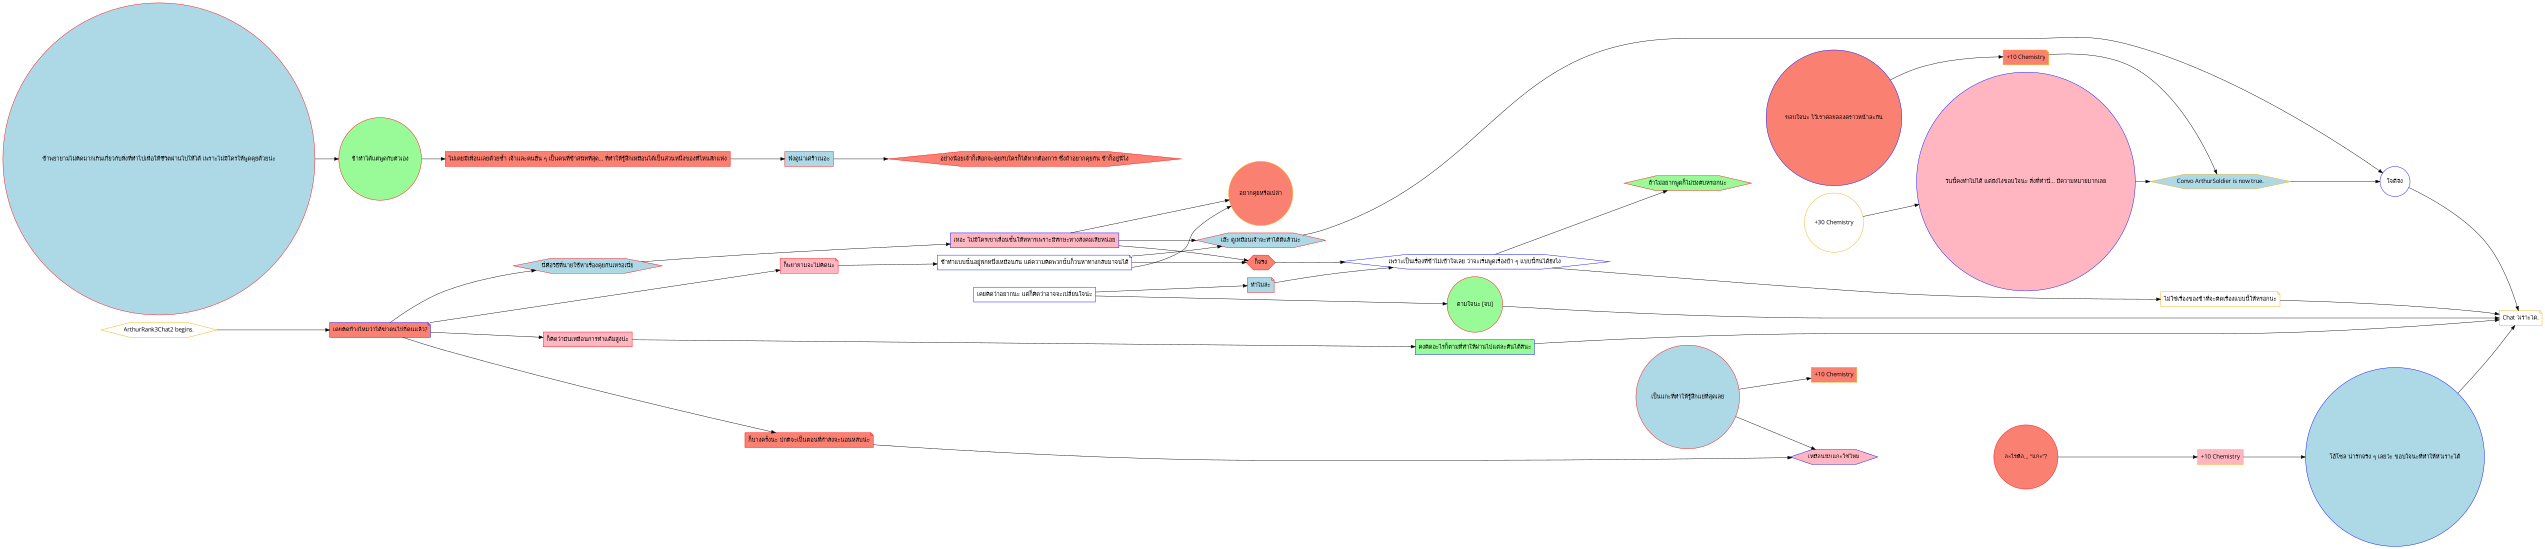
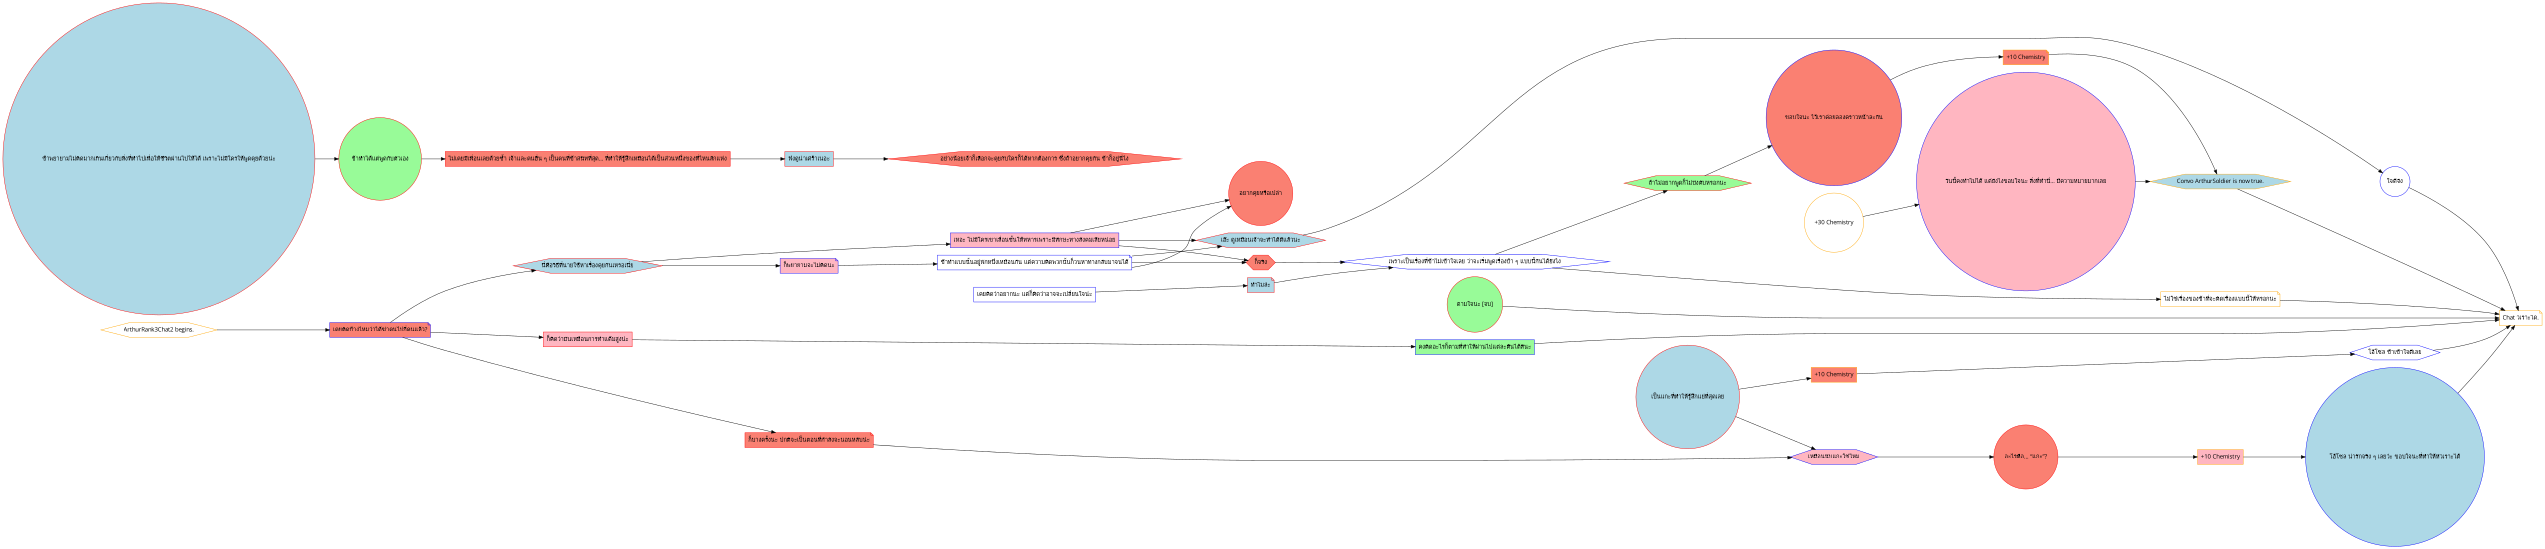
none -> (1736, 162)
(2333, 182) -> (2370, 248)
(1261, 193) -> (1261, 193)
(809, 266) -> (809, 266)
(603, 297) -> (719, 266)
(1269, 300) -> none
none -> (2395, 353)
none -> (1934, 457)
